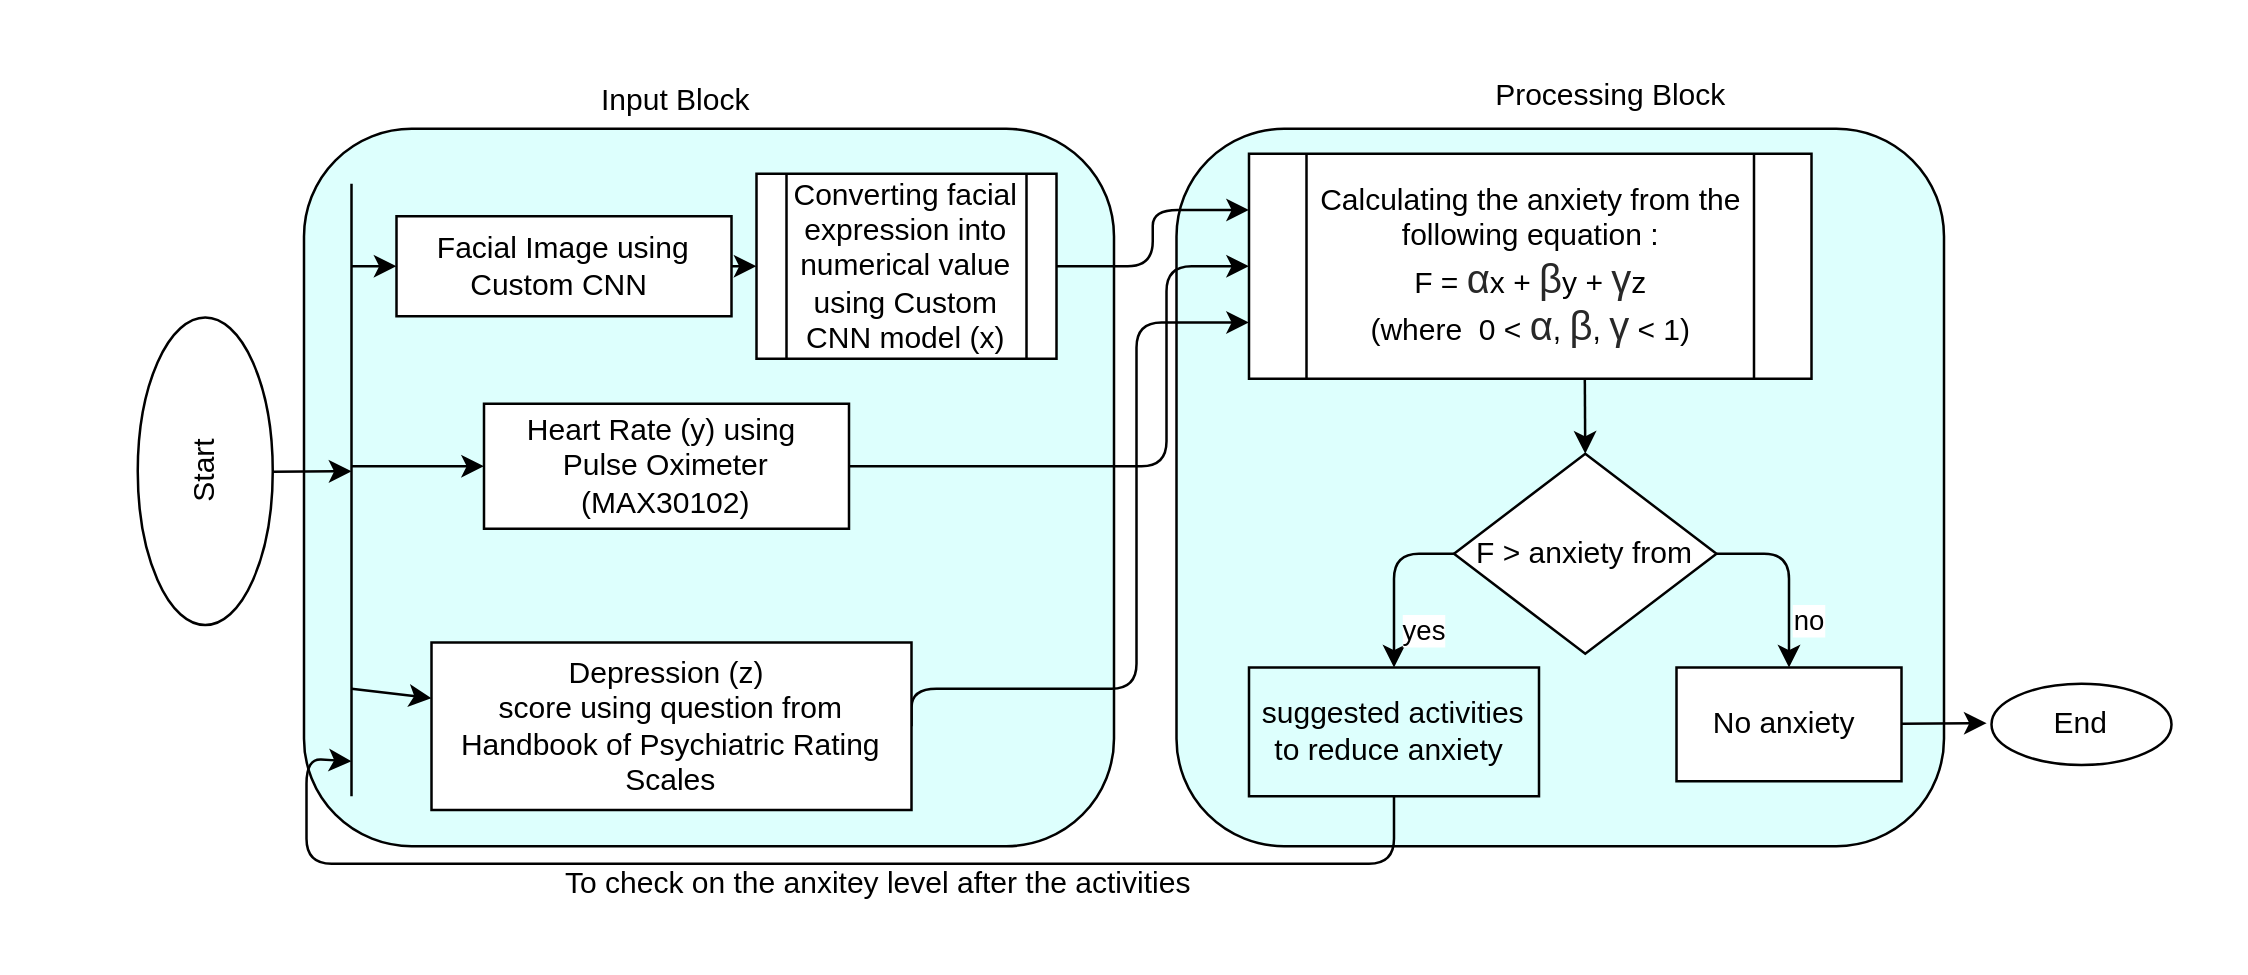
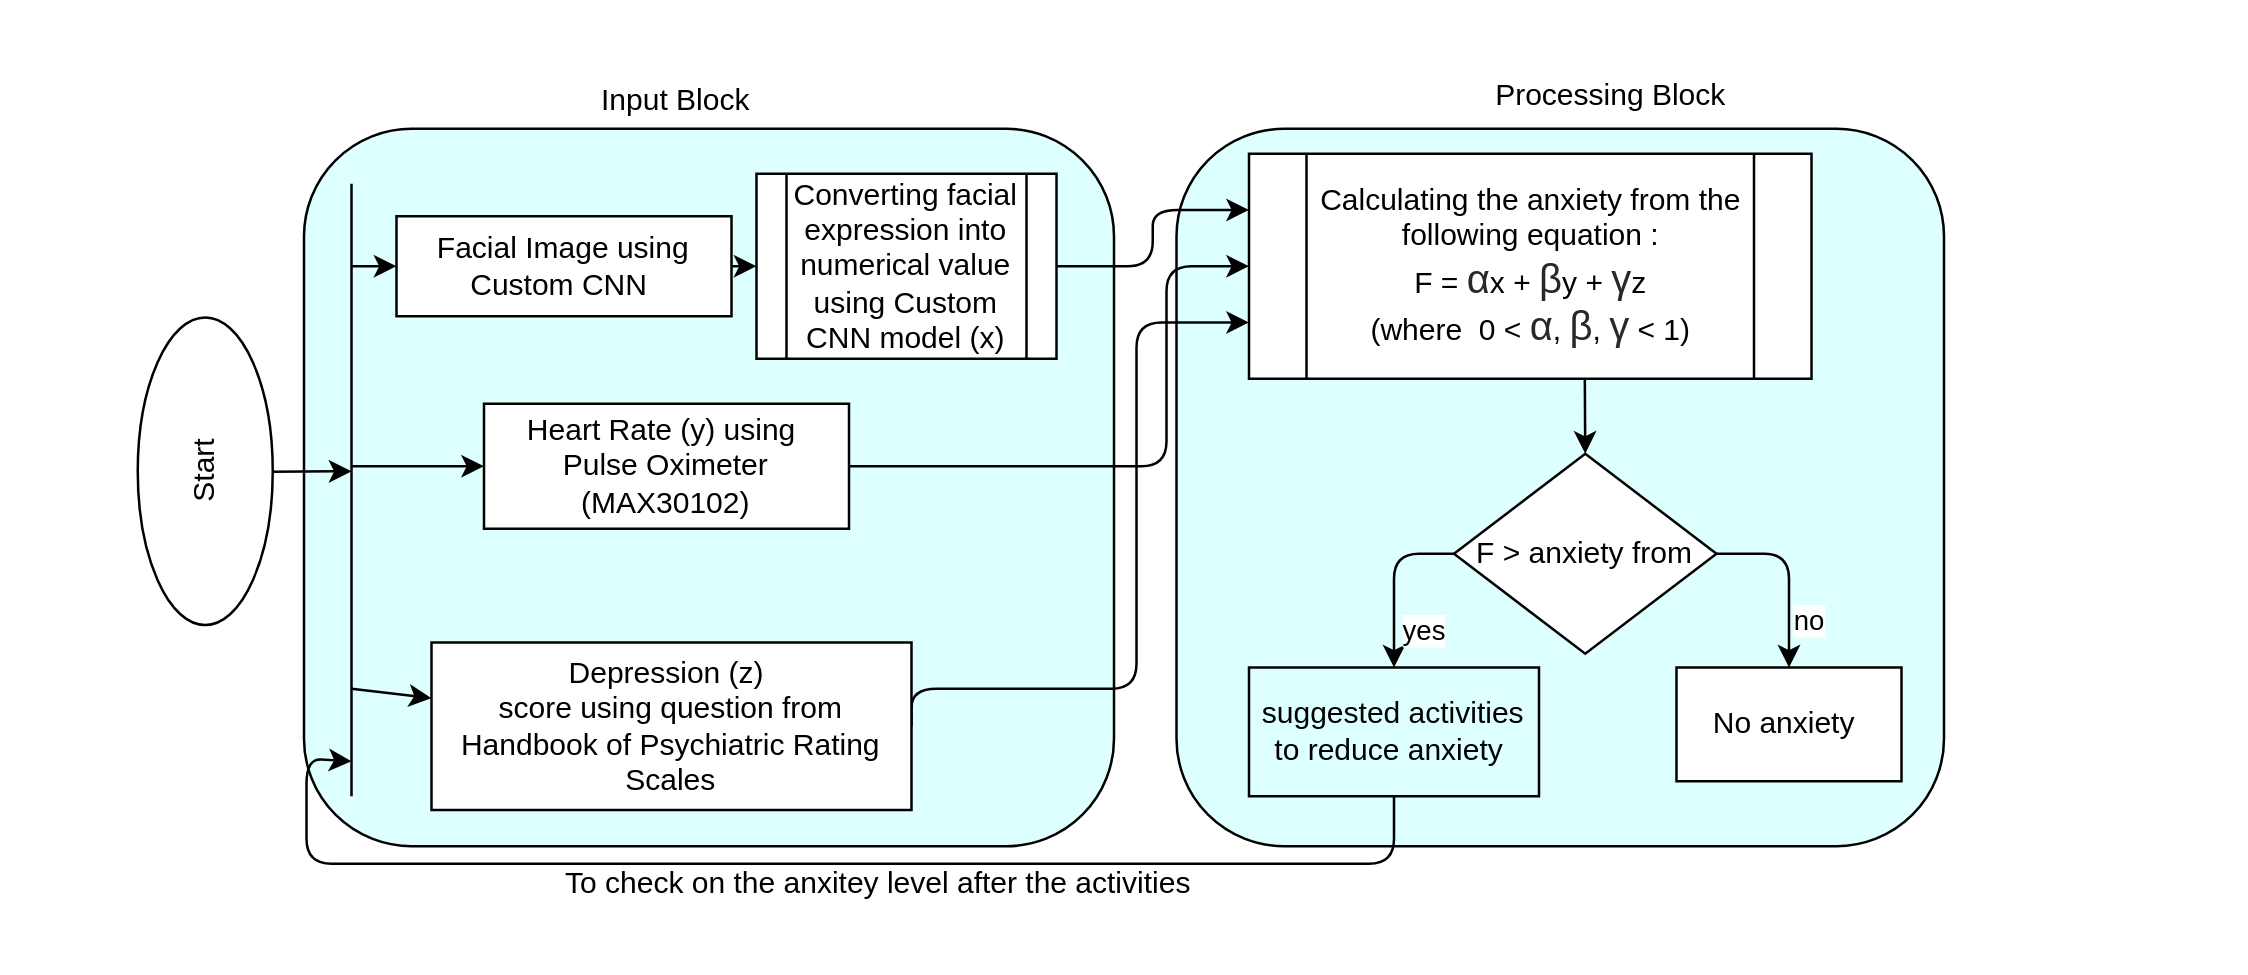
(1935, 723) -> none
(2081, 724) -> none
